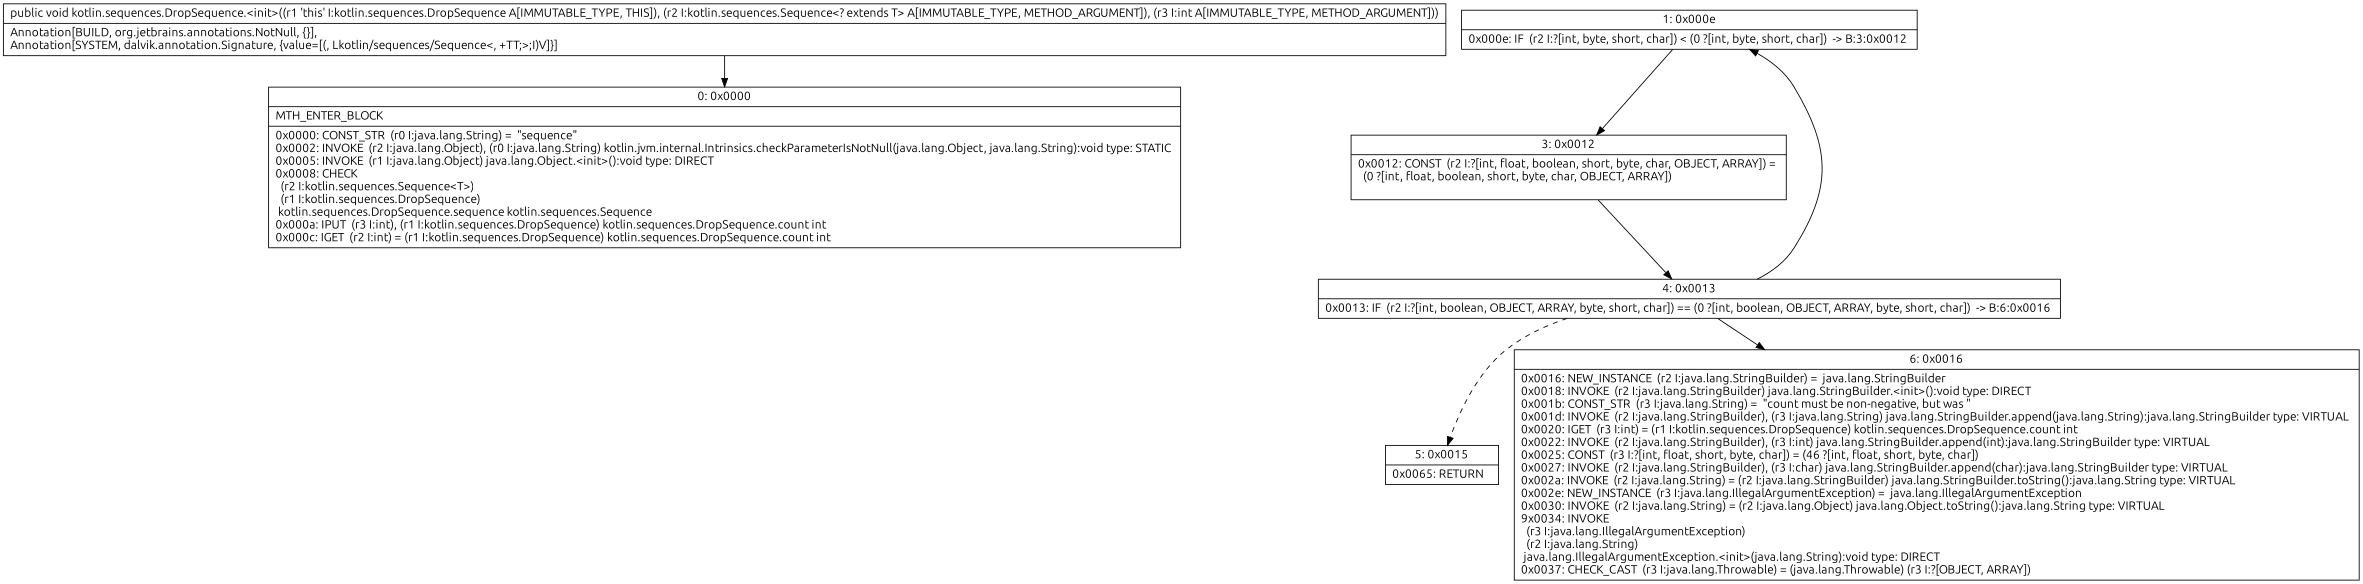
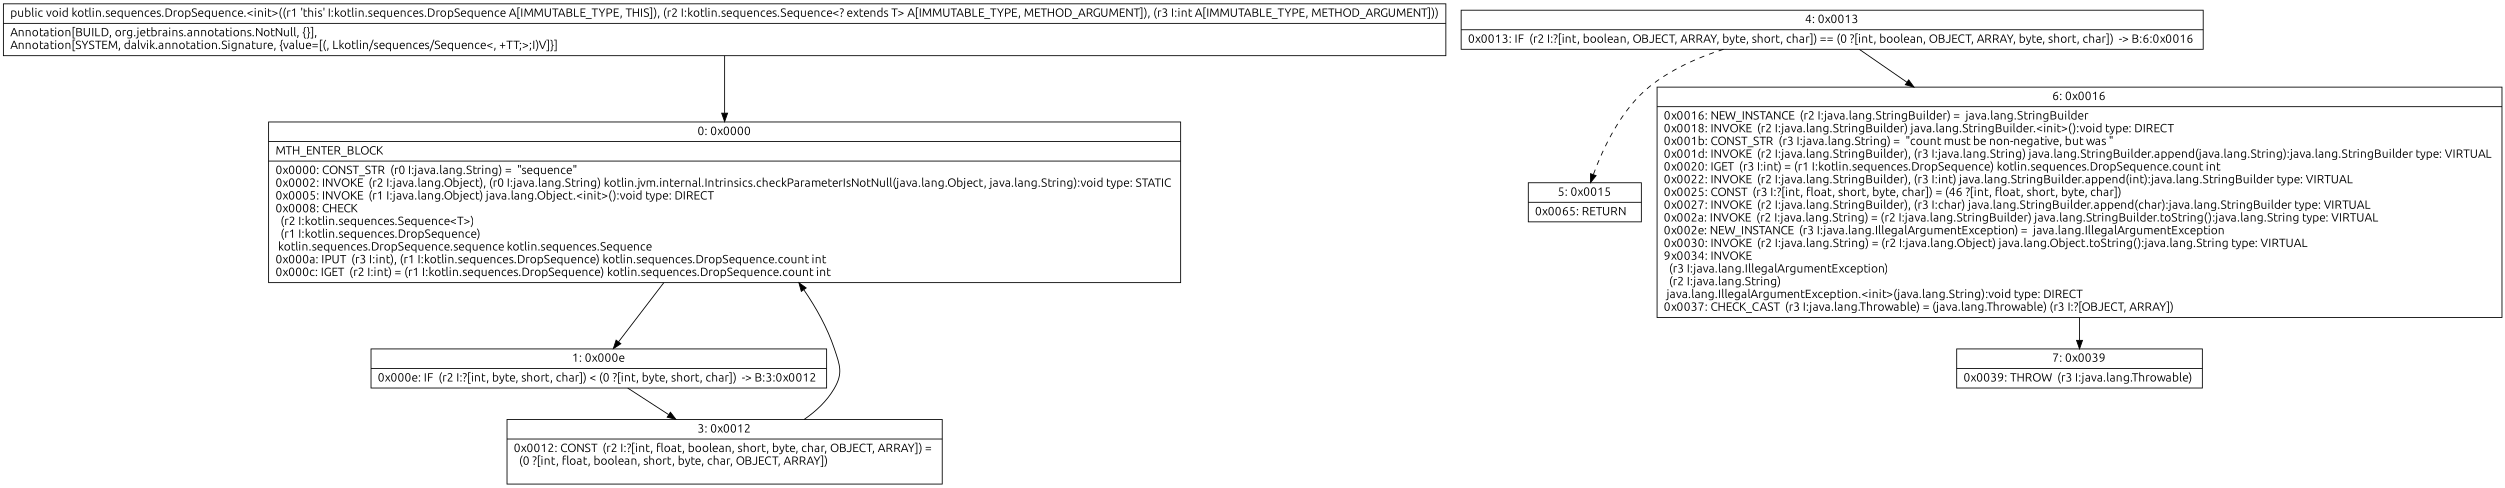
(1822, 167) -> (641, 312)
(1632, 236) -> (837, 358)
none -> (2080, 368)
